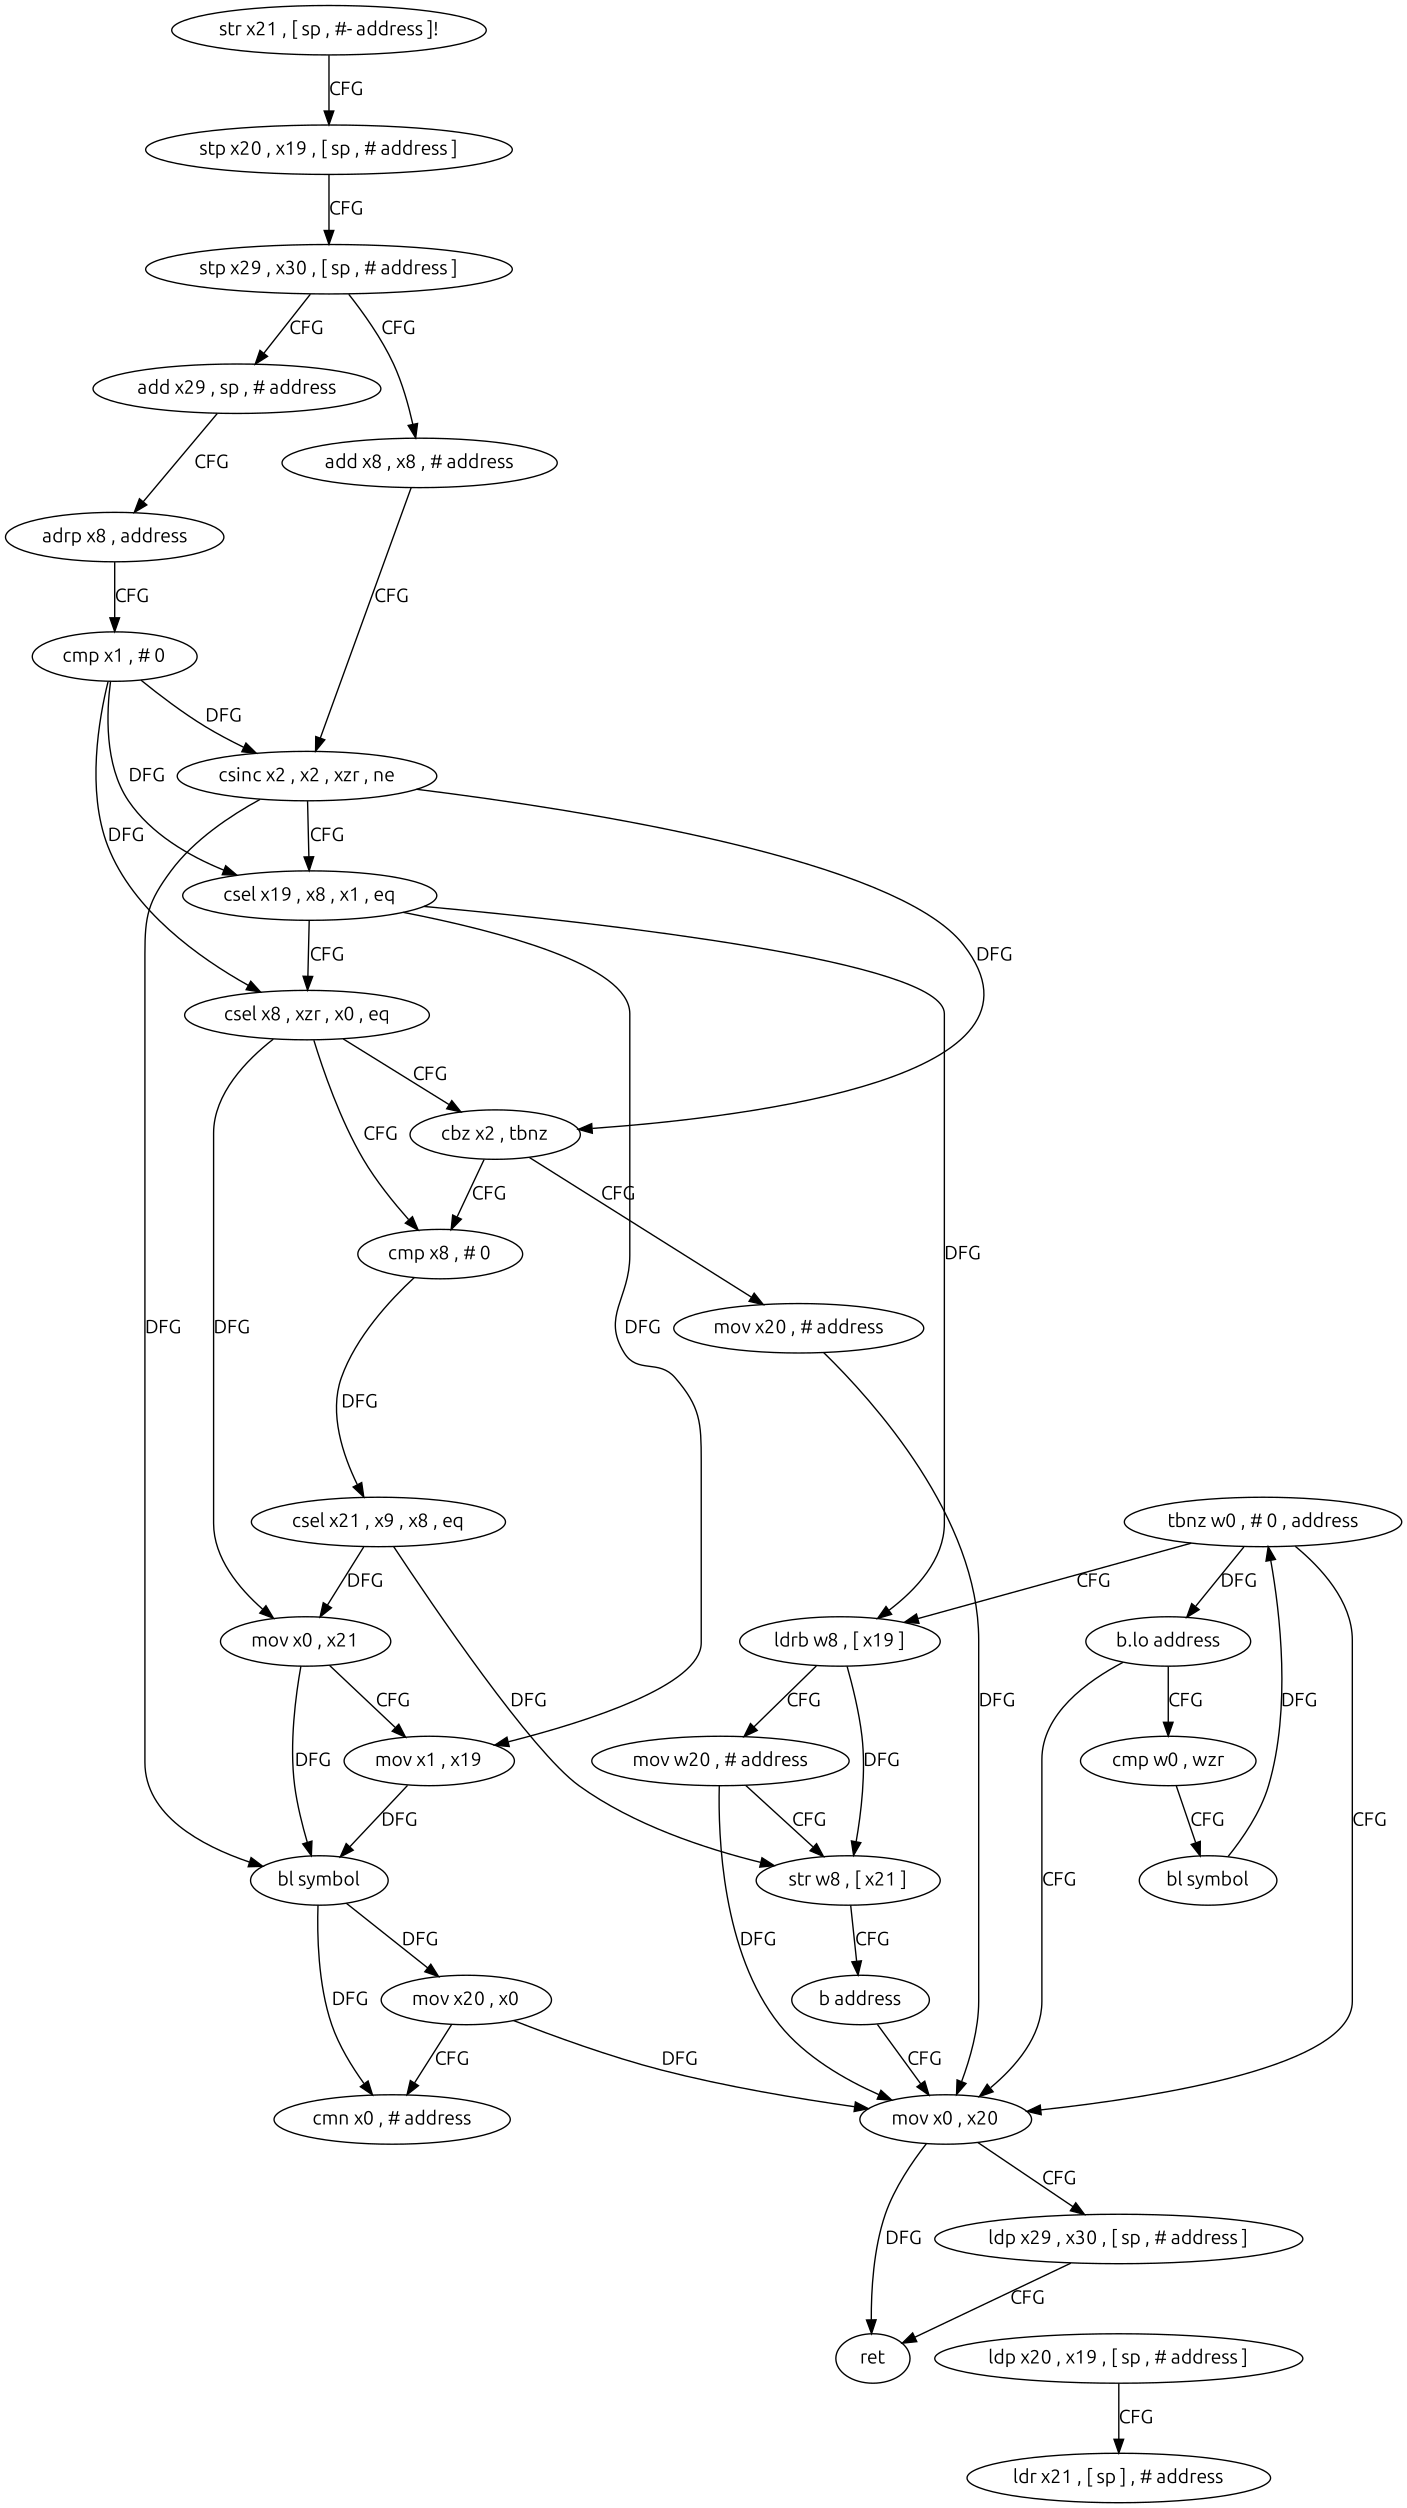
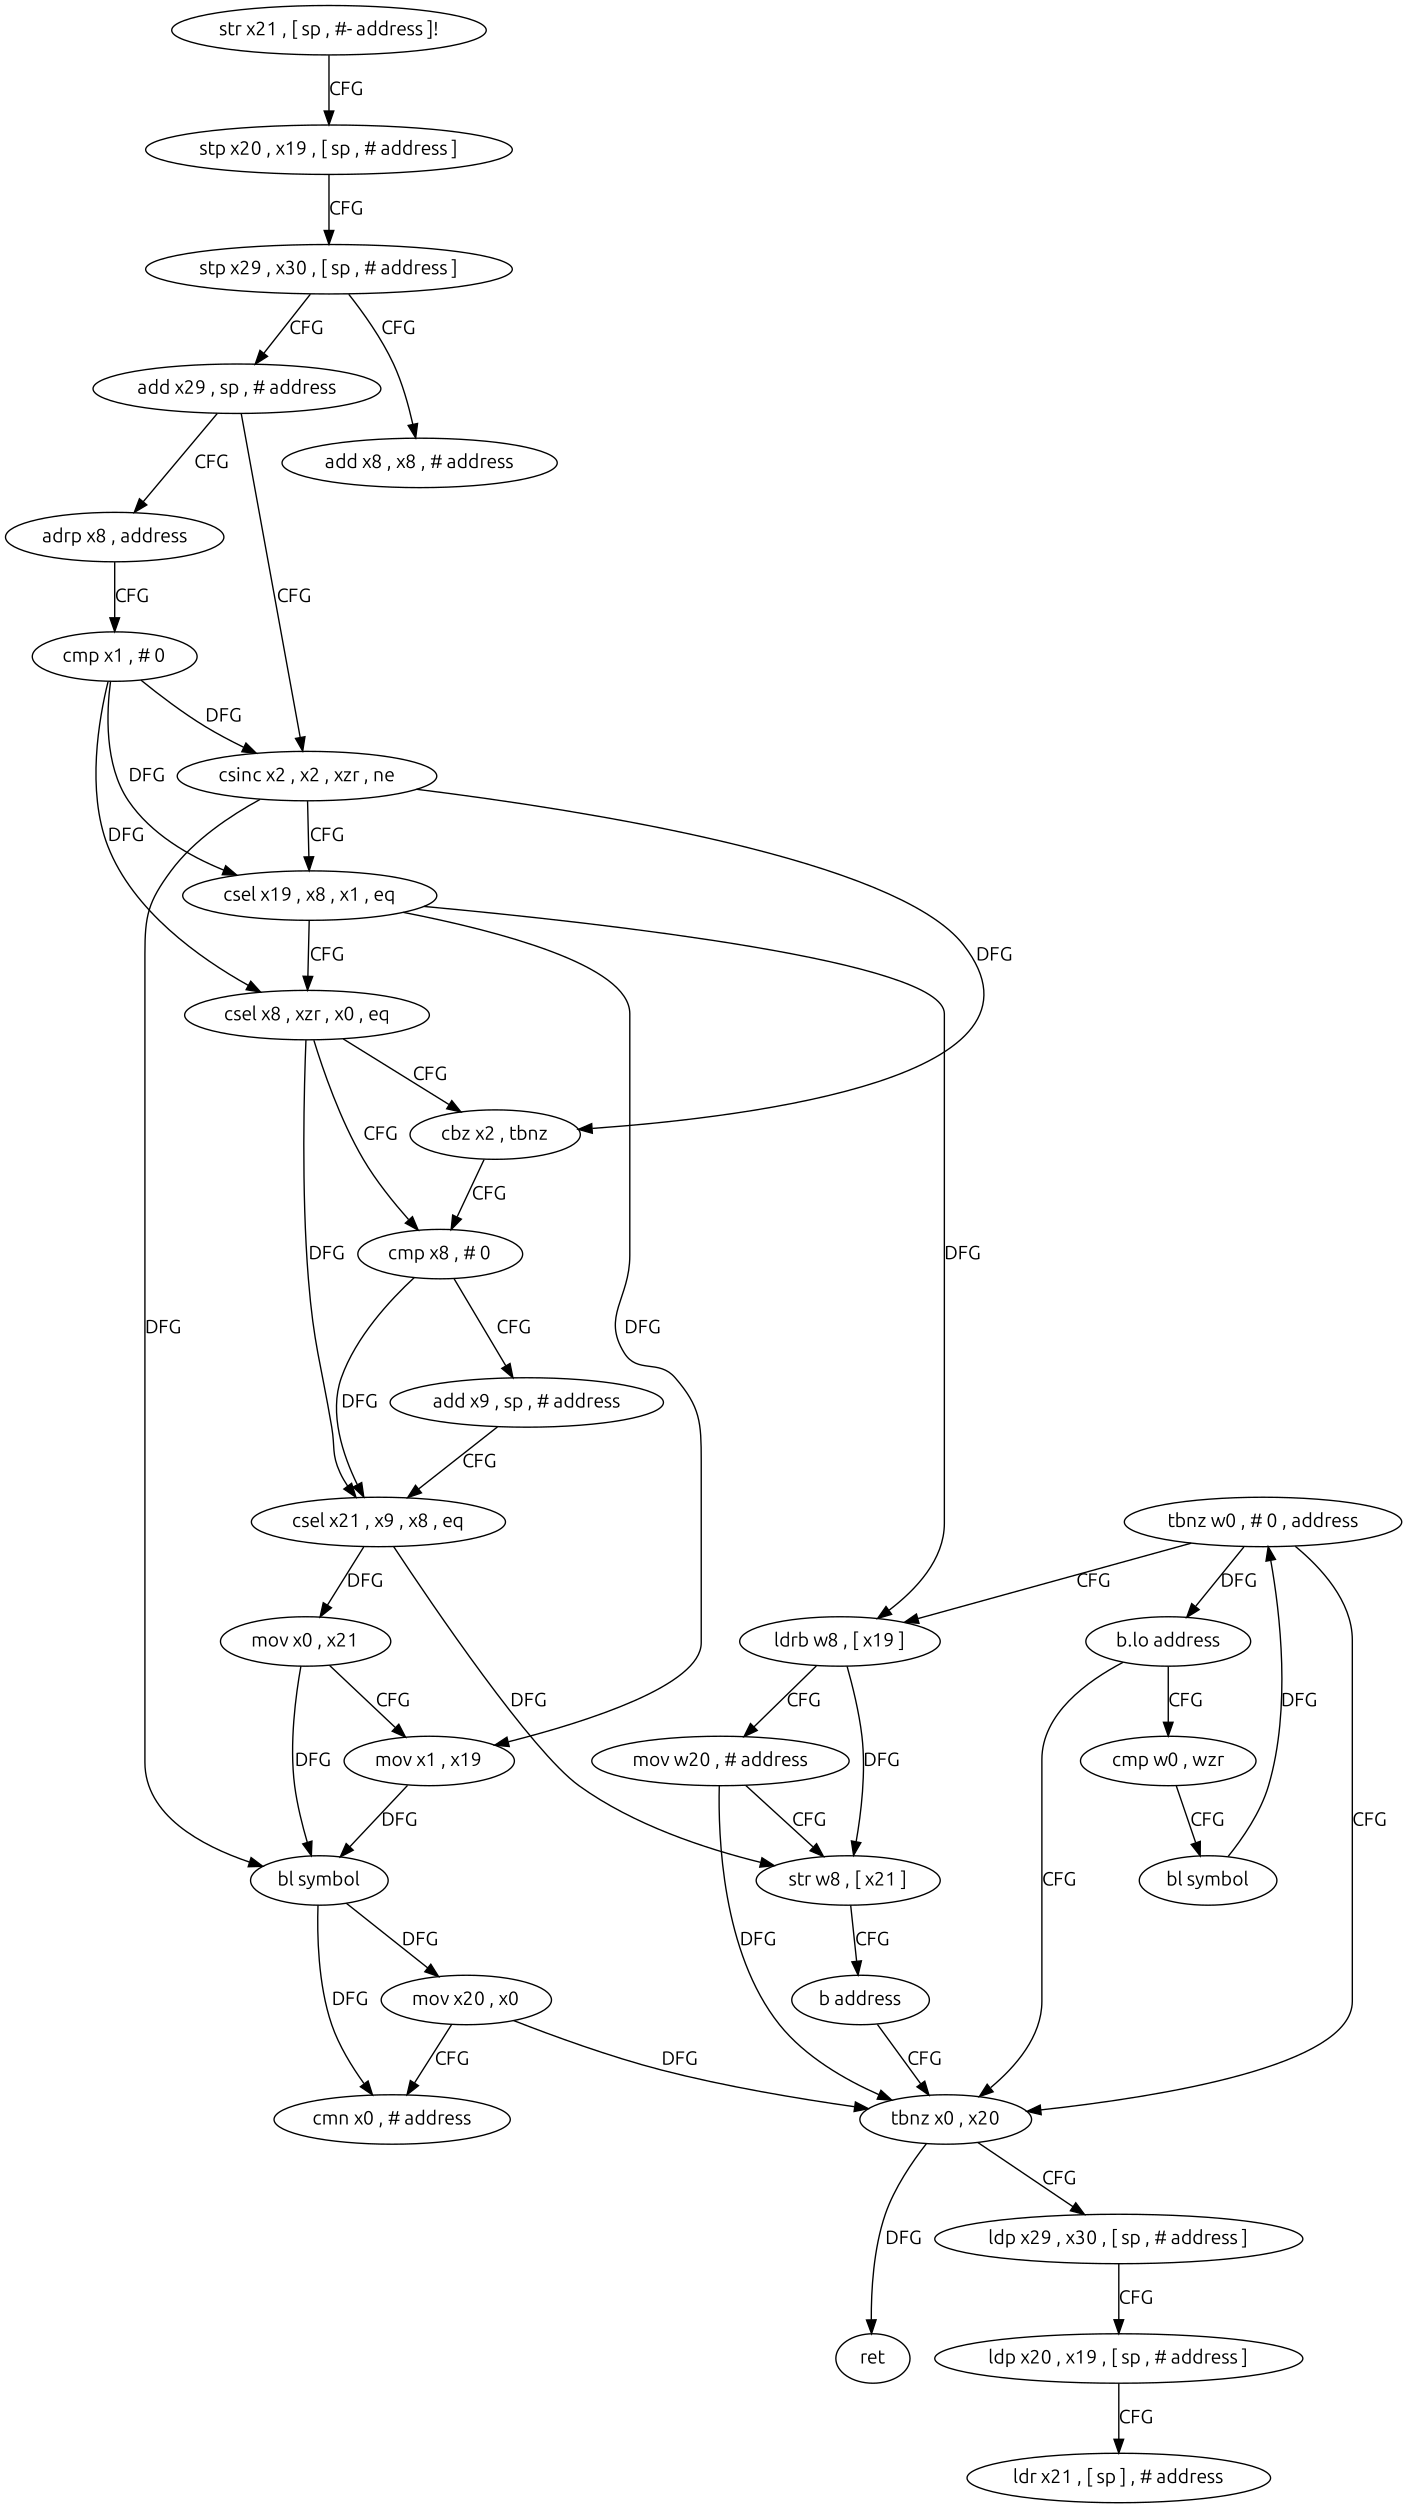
(366, 613) -> (271, 575)
(214, 1322) -> (308, 1266)
(799, 1328) -> none
none -> (527, 1402)
(946, 2119) -> (946, 2119)
(993, 2300) -> (1119, 2292)
